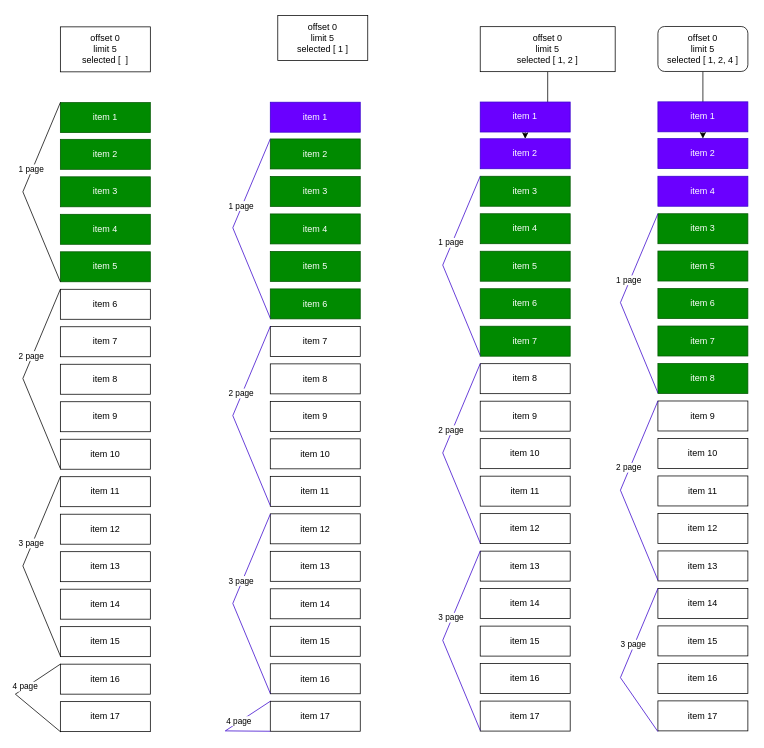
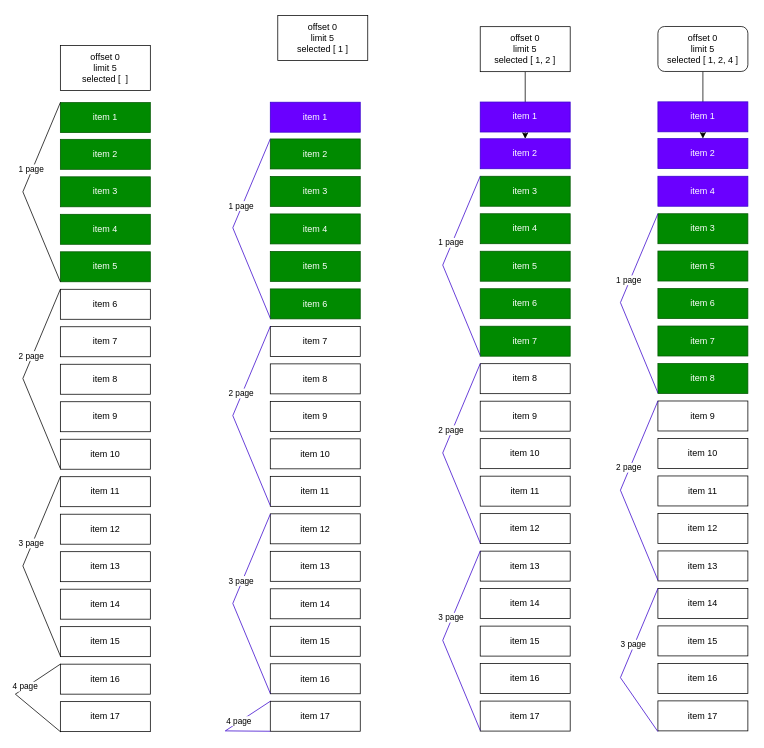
(105, 49) -> (105, 68)
(548, 49) -> (525, 49)
